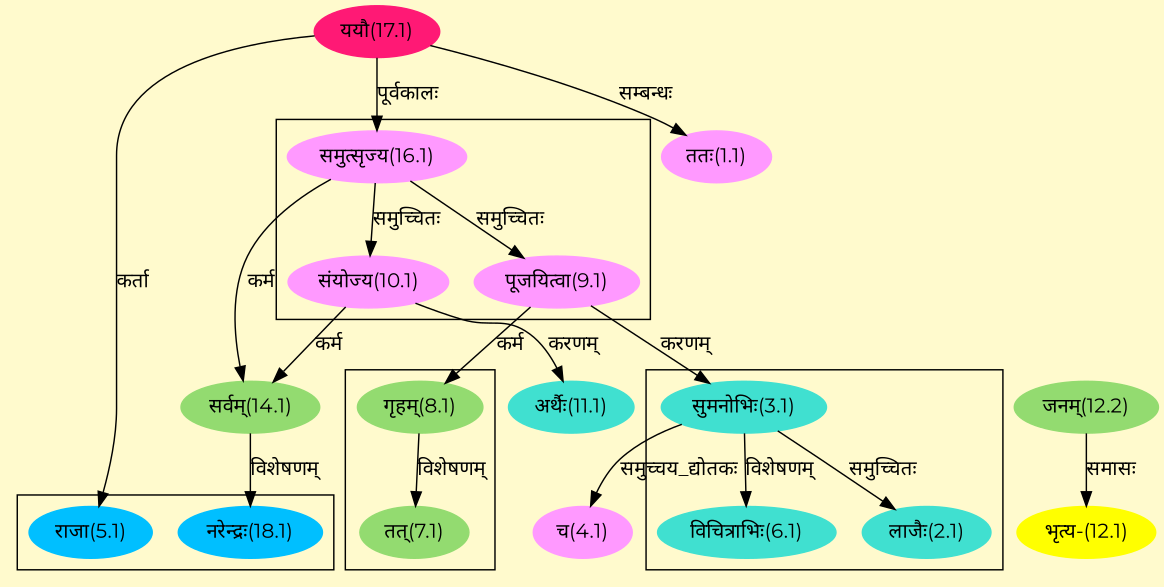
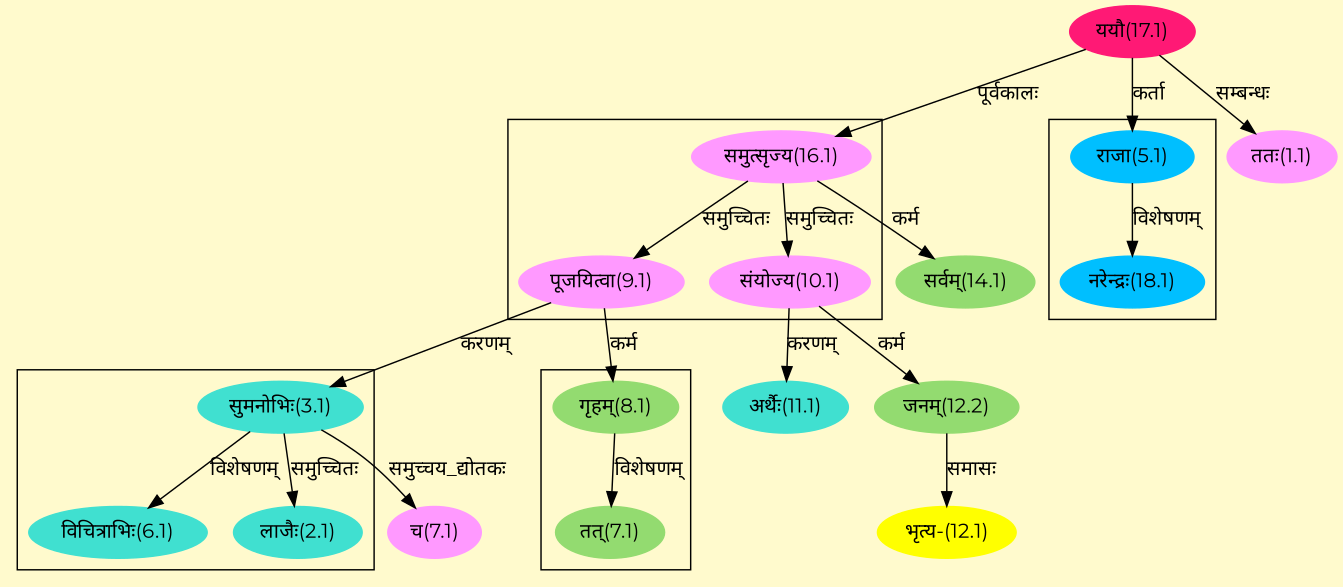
(315, 339) -> (863, 340)
(250, 463) -> (1132, 212)
(583, 532) -> (435, 532)
